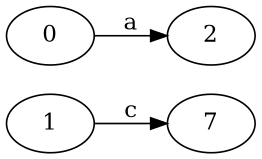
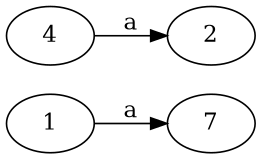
(50, 36) -> (50, 36)
(131, 111) -> (131, 111)
